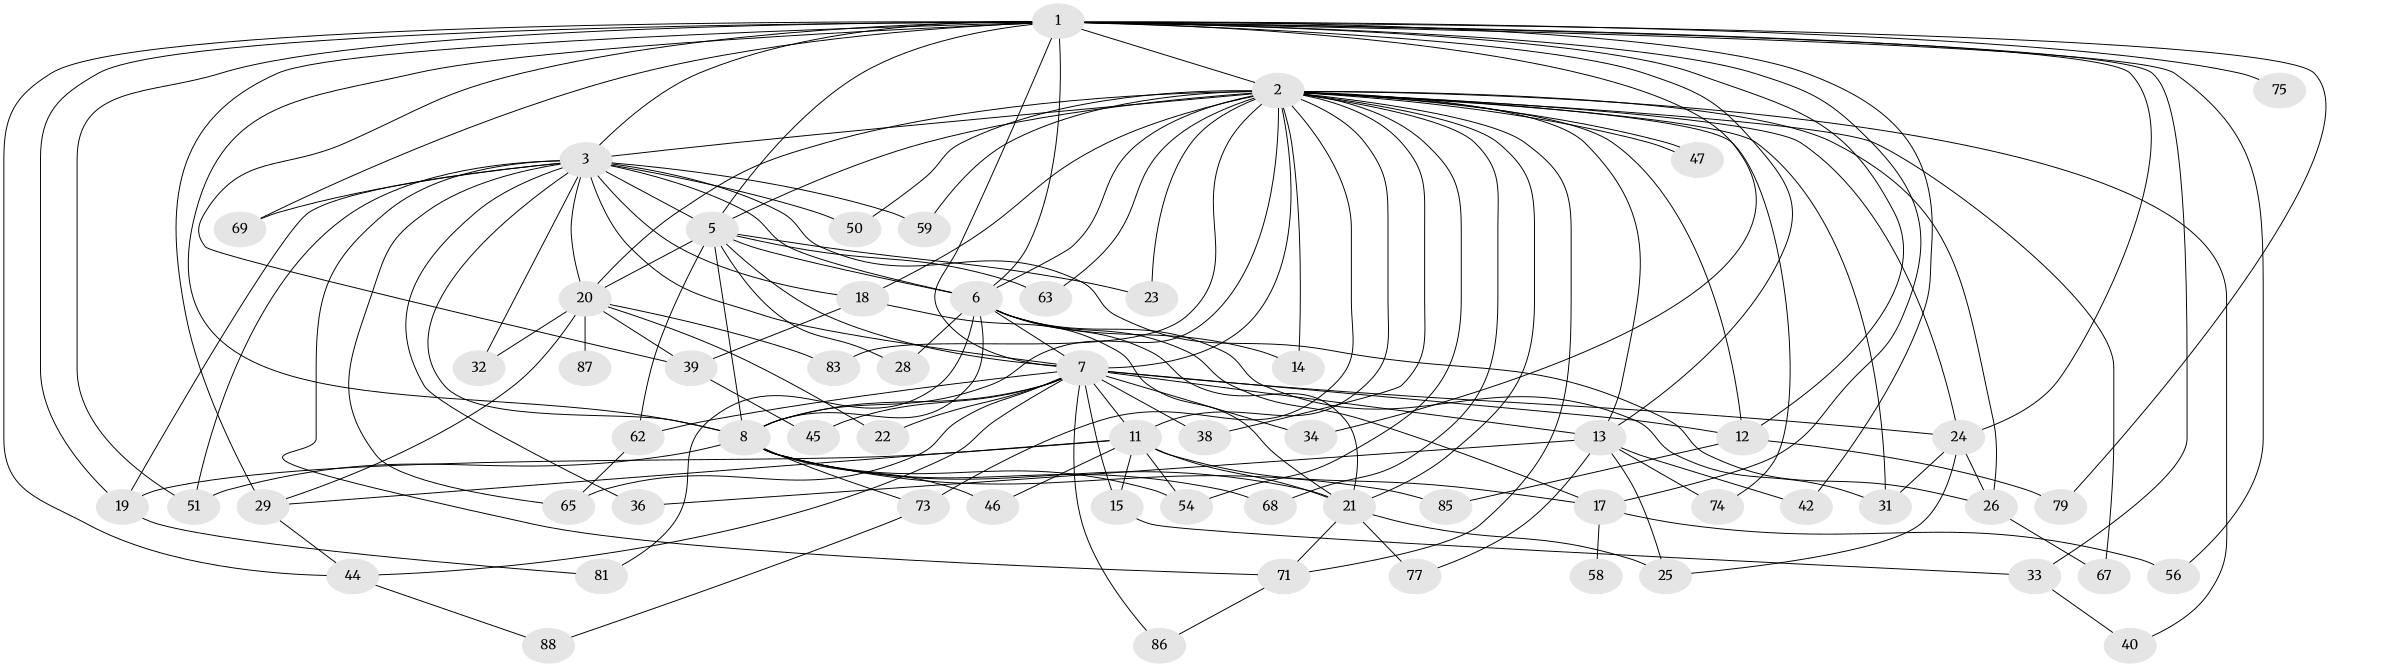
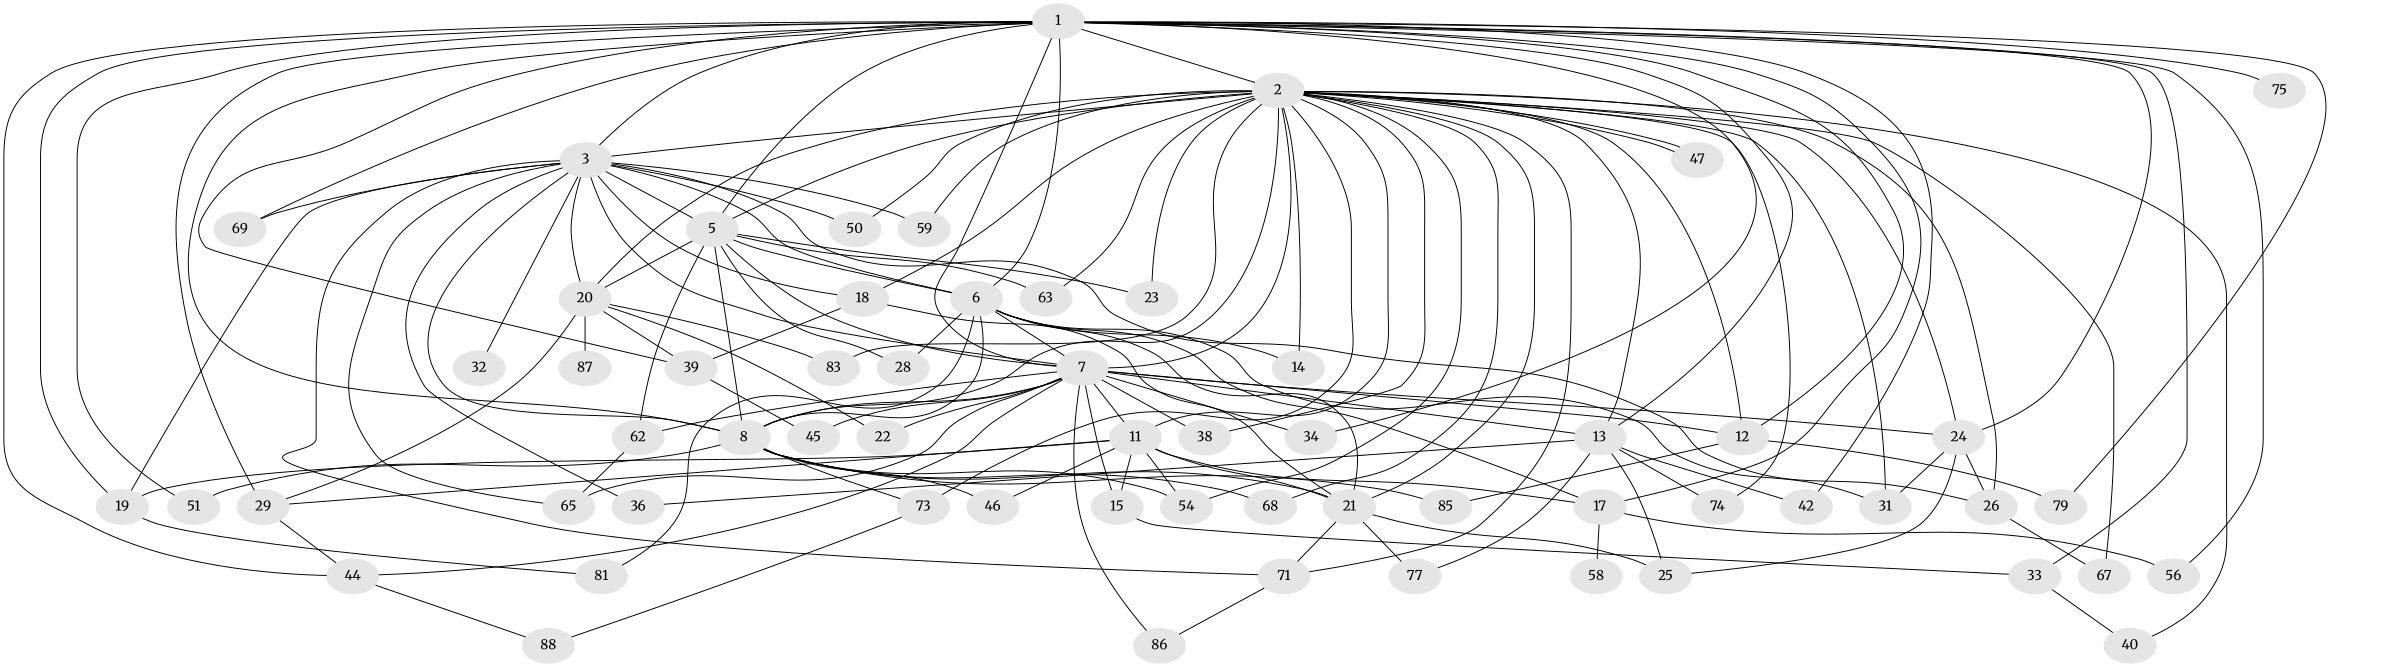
(1112, 176) -> none
(311, 248) -> none
(528, 336) -> none
